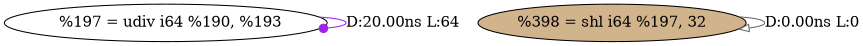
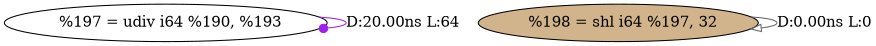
(612, 23) -> (618, 23)
